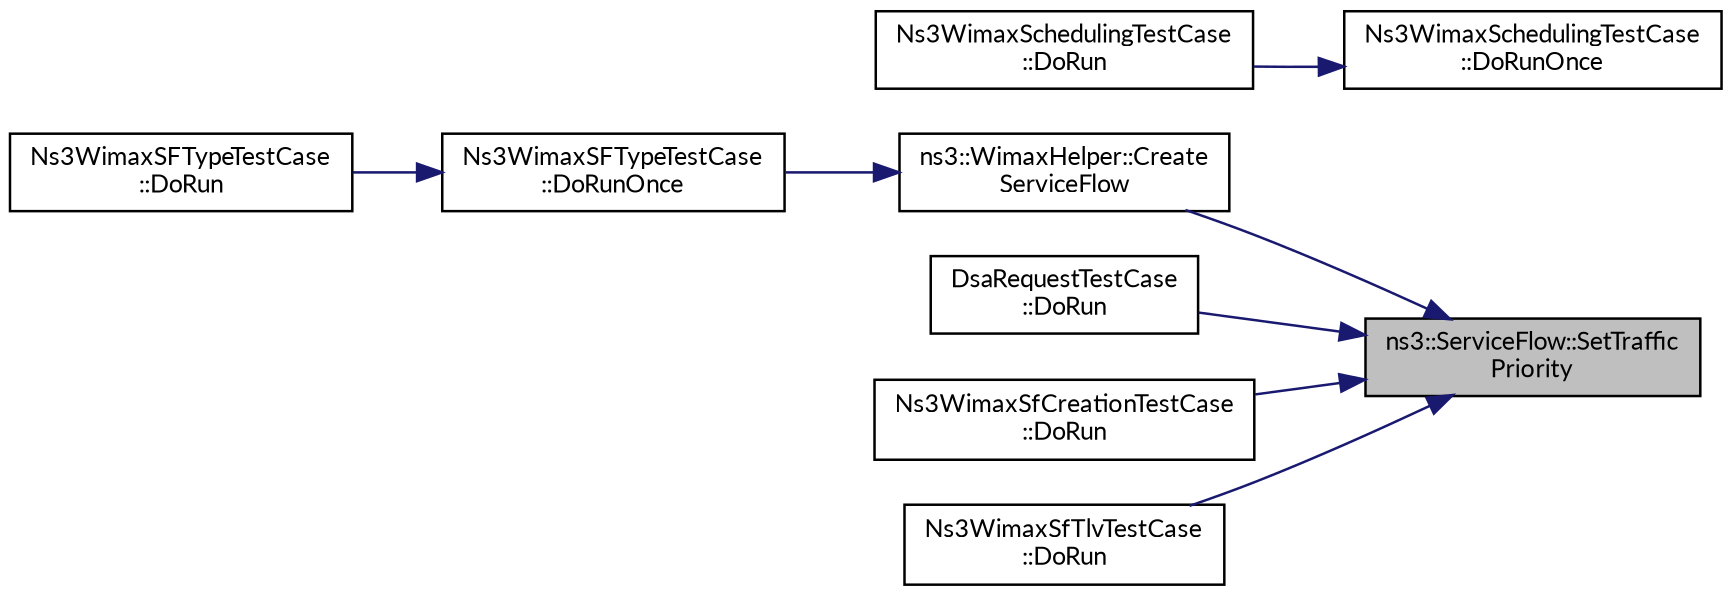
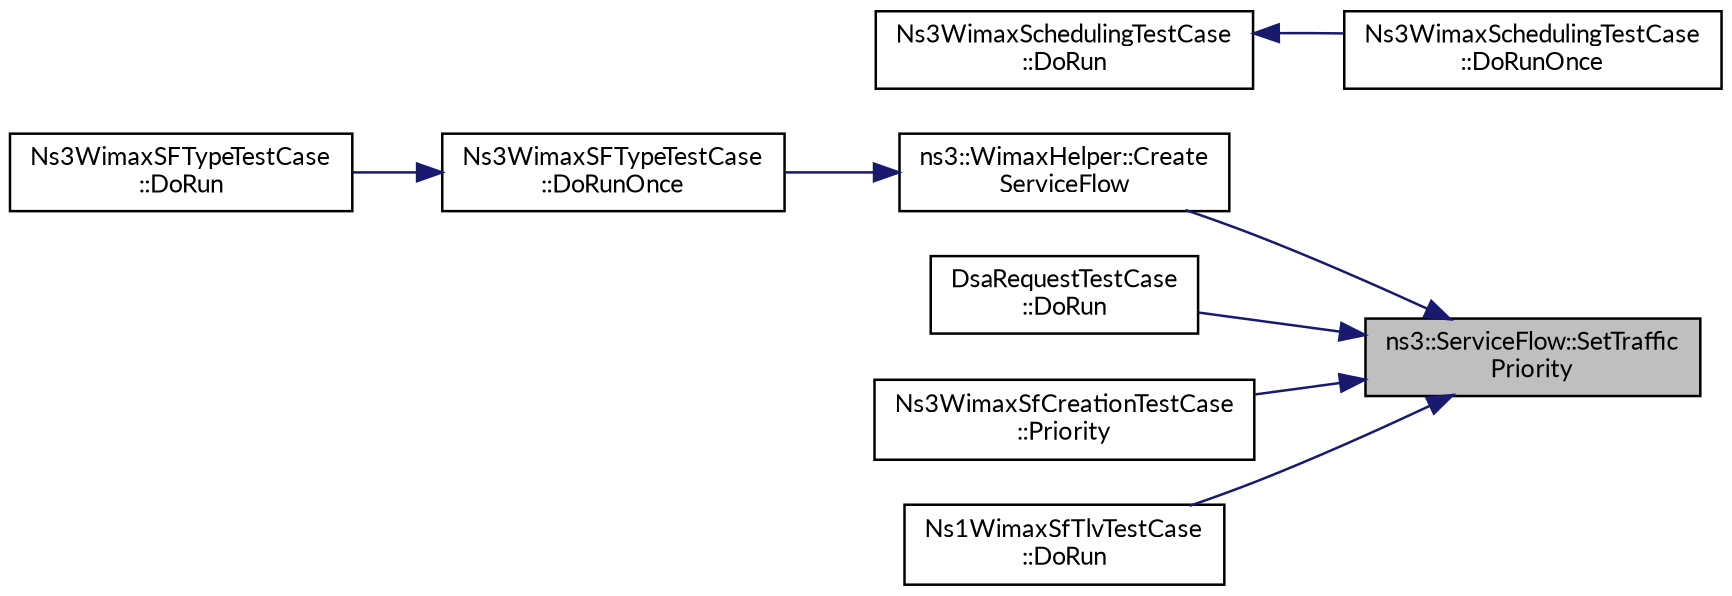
(1286, 67) -> (1311, 33)
(1064, 420) -> (1064, 420)
(1064, 545) -> (1064, 545)
